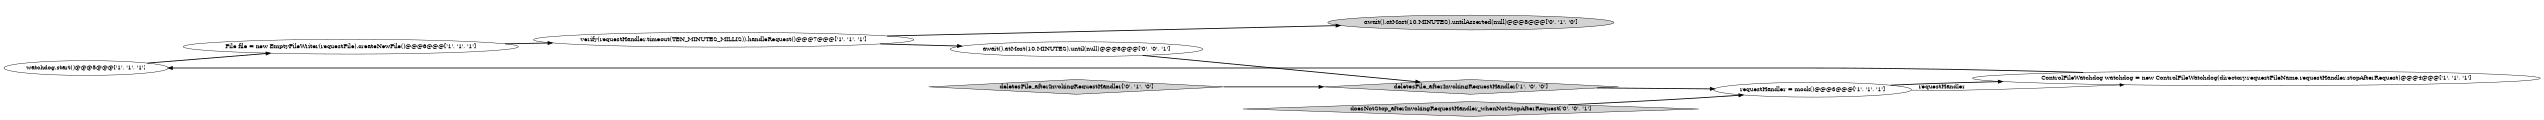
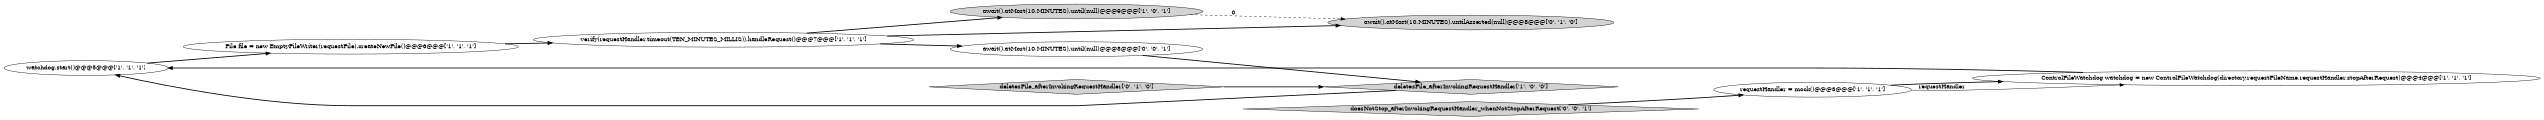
none -> (1077, 11)
(1654, 88) -> (757, 106)
